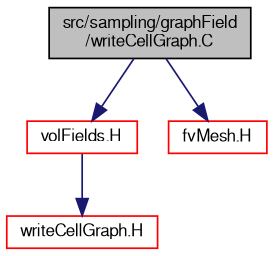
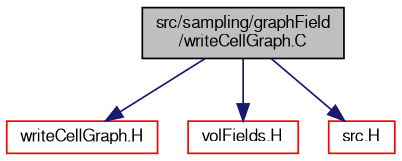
(218, 137) -> (362, 137)
(82, 176) -> (163, 85)
